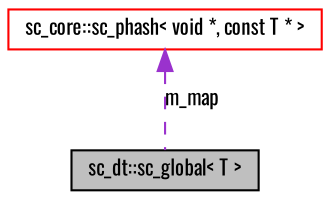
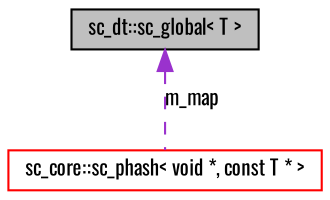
(165, 111) -> (165, 111)
